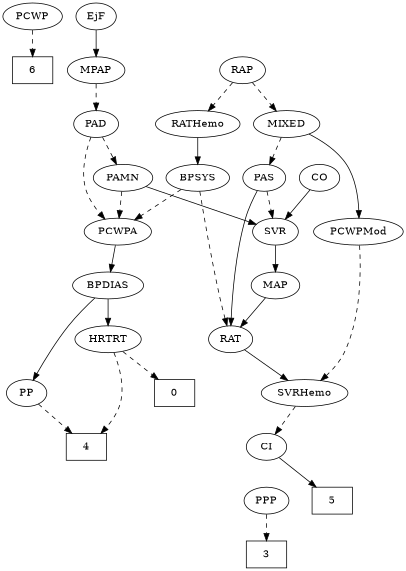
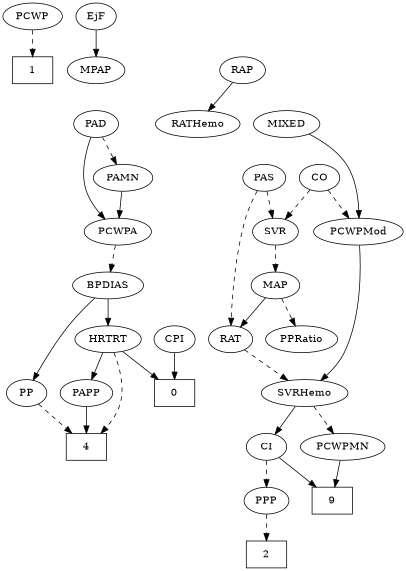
(33, 70) -> (33, 70)
(96, 93) -> none
(223, 94) -> (223, 94)
(262, 94) -> none
(277, 148) -> none
(84, 177) -> (84, 177)
(198, 178) -> none
(121, 201) -> (121, 201)
none -> (336, 201)
(300, 202) -> (300, 202)
(197, 204) -> none
(238, 253) -> (238, 253)
(114, 255) -> (114, 255)
(275, 255) -> (275, 255)
(356, 314) -> (356, 314)
none -> (175, 339)
none -> (302, 339)
(137, 363) -> (137, 363)
(263, 363) -> (263, 363)
none -> (86, 393)
(288, 417) -> (288, 417)
none -> (343, 447)
none -> (266, 470)
(332, 501) -> (332, 501)
(266, 554) -> (266, 554)
